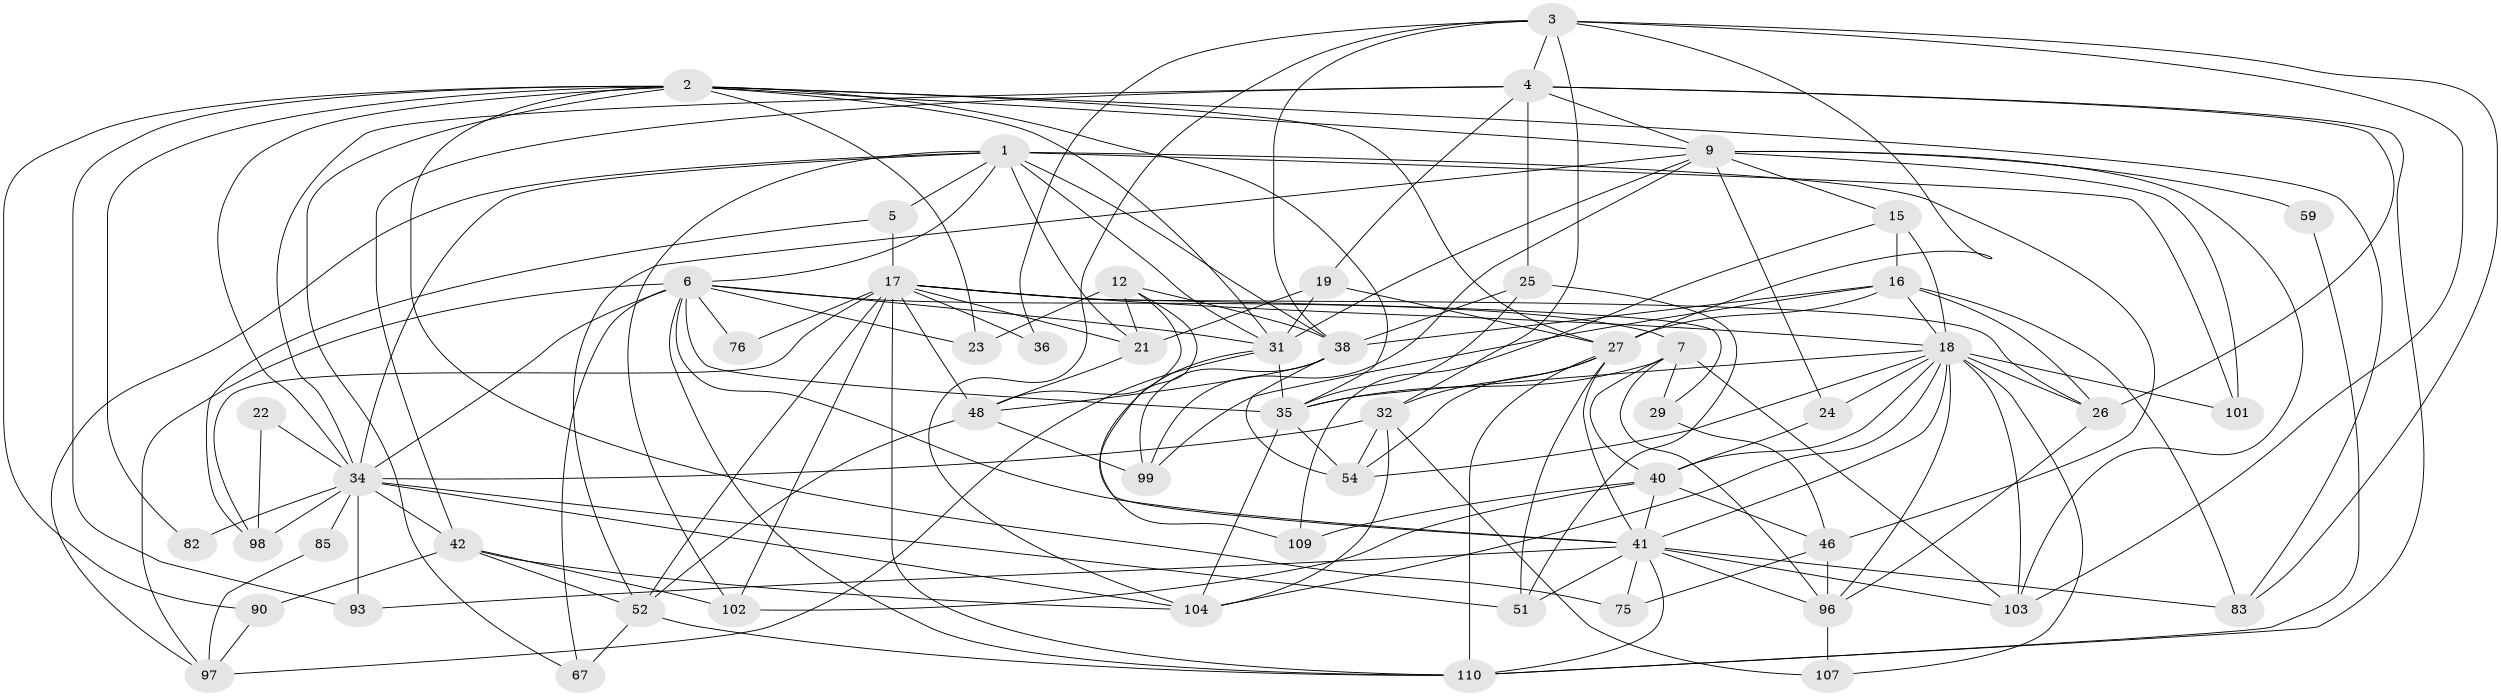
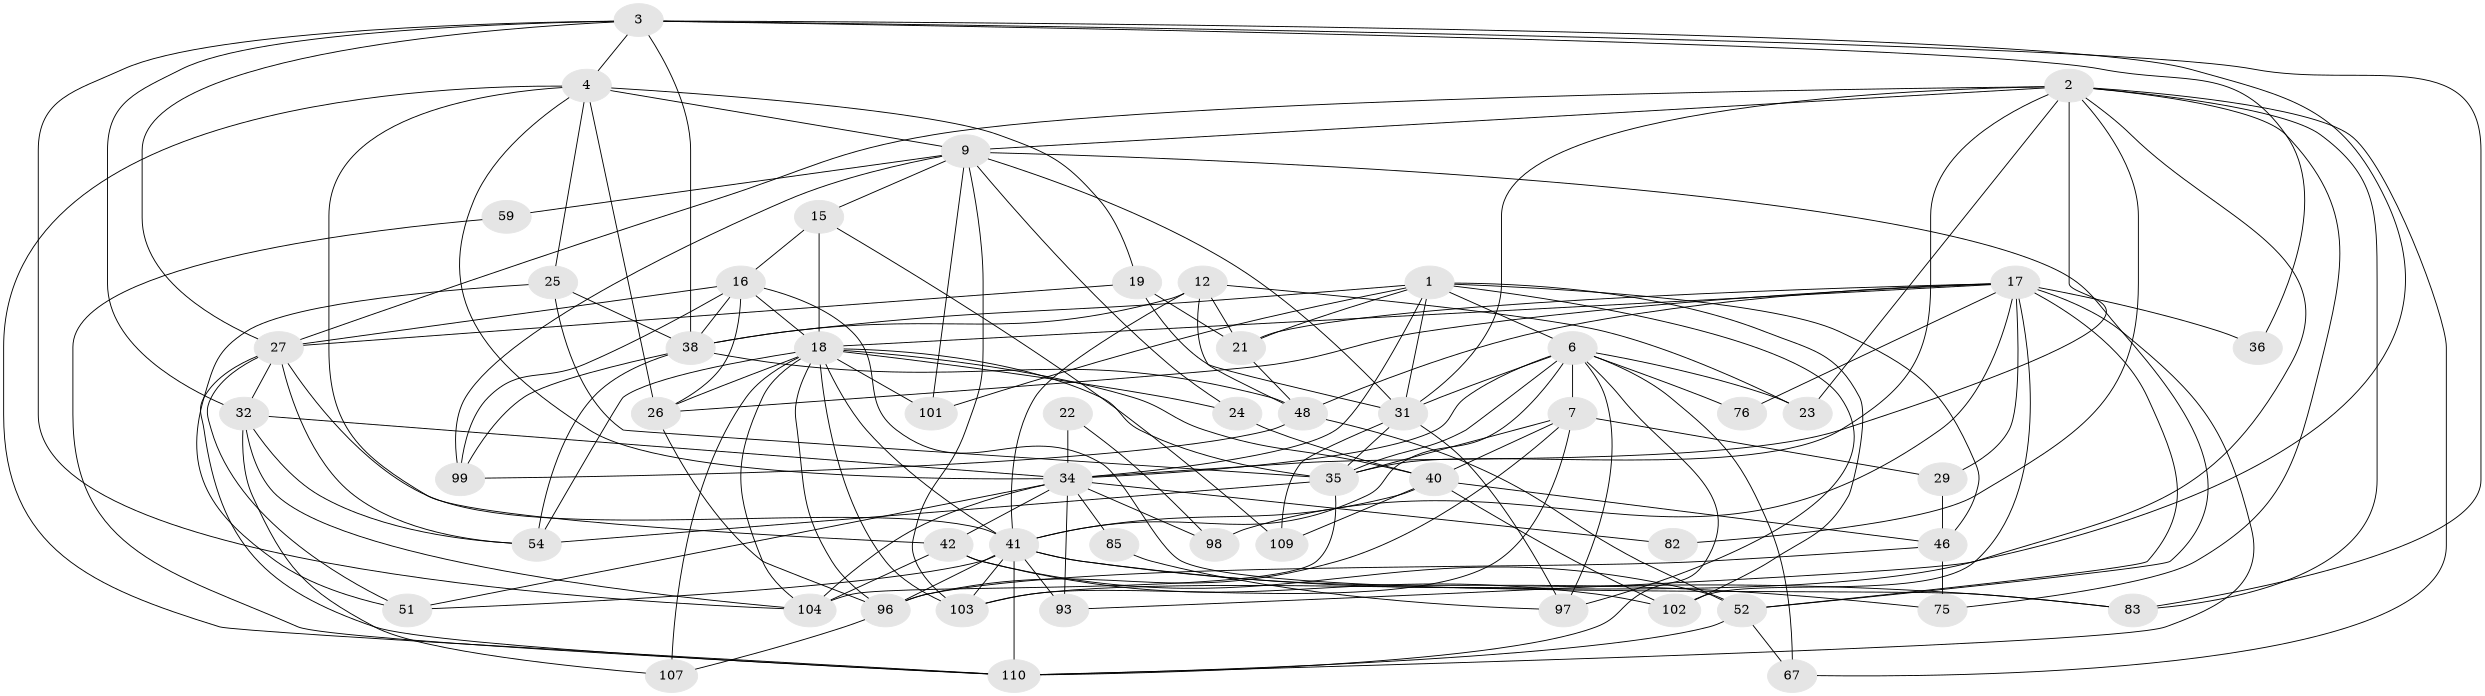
(893, 217) -> none
(260, 610) -> none
